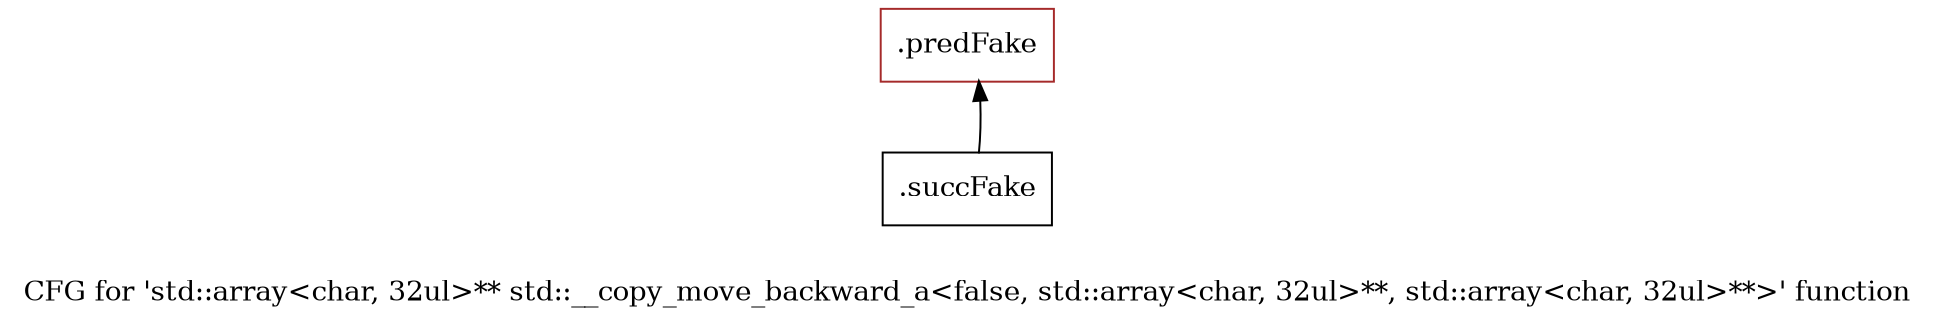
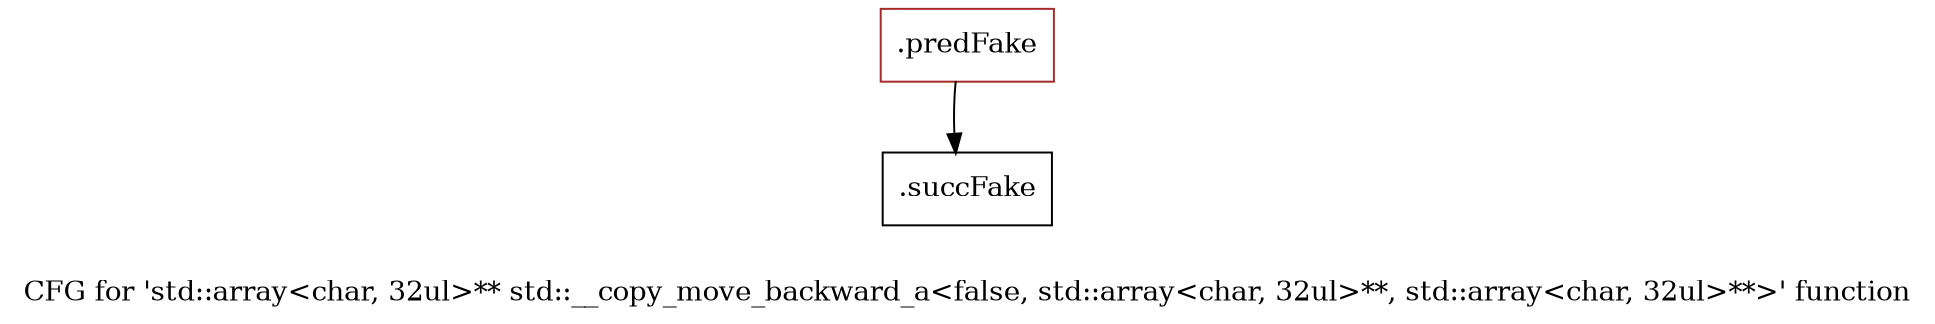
(980, 127) -> (954, 107)
